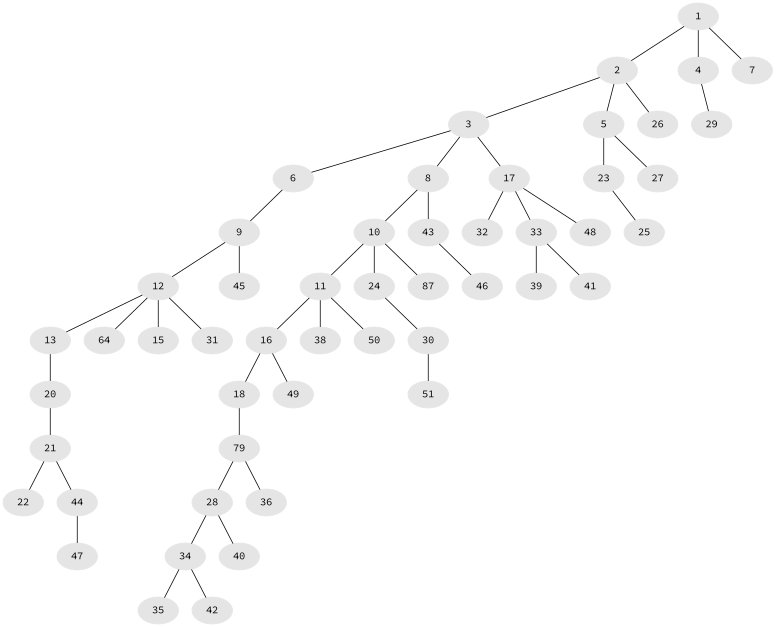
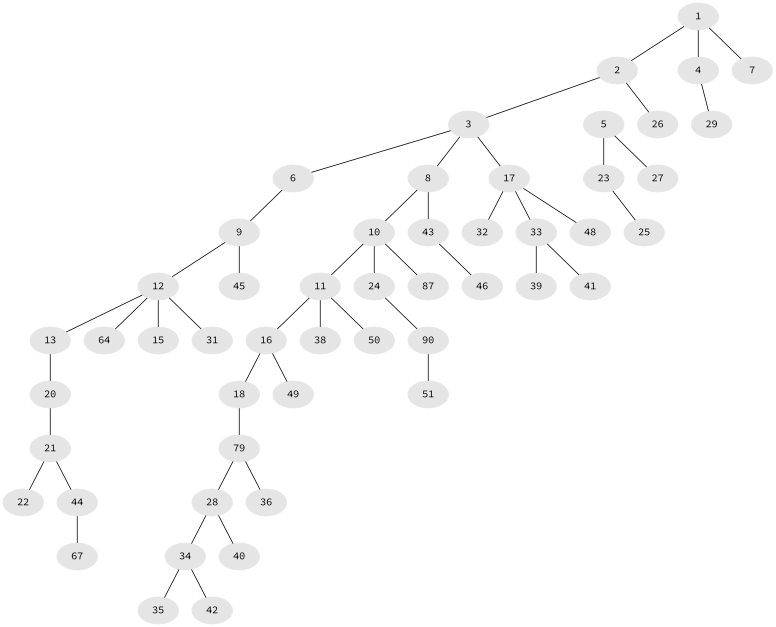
(610, 98) -> none
(428, 340) -> (428, 340)
(77, 556) -> (77, 556)
